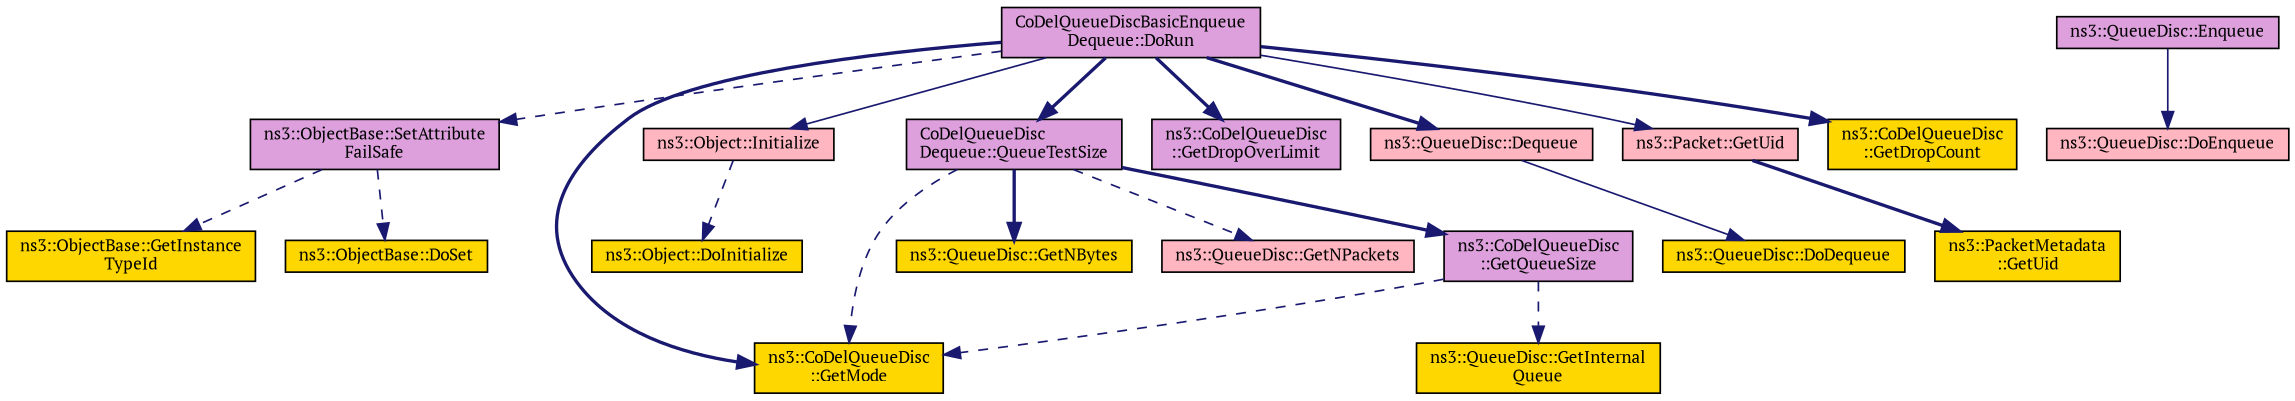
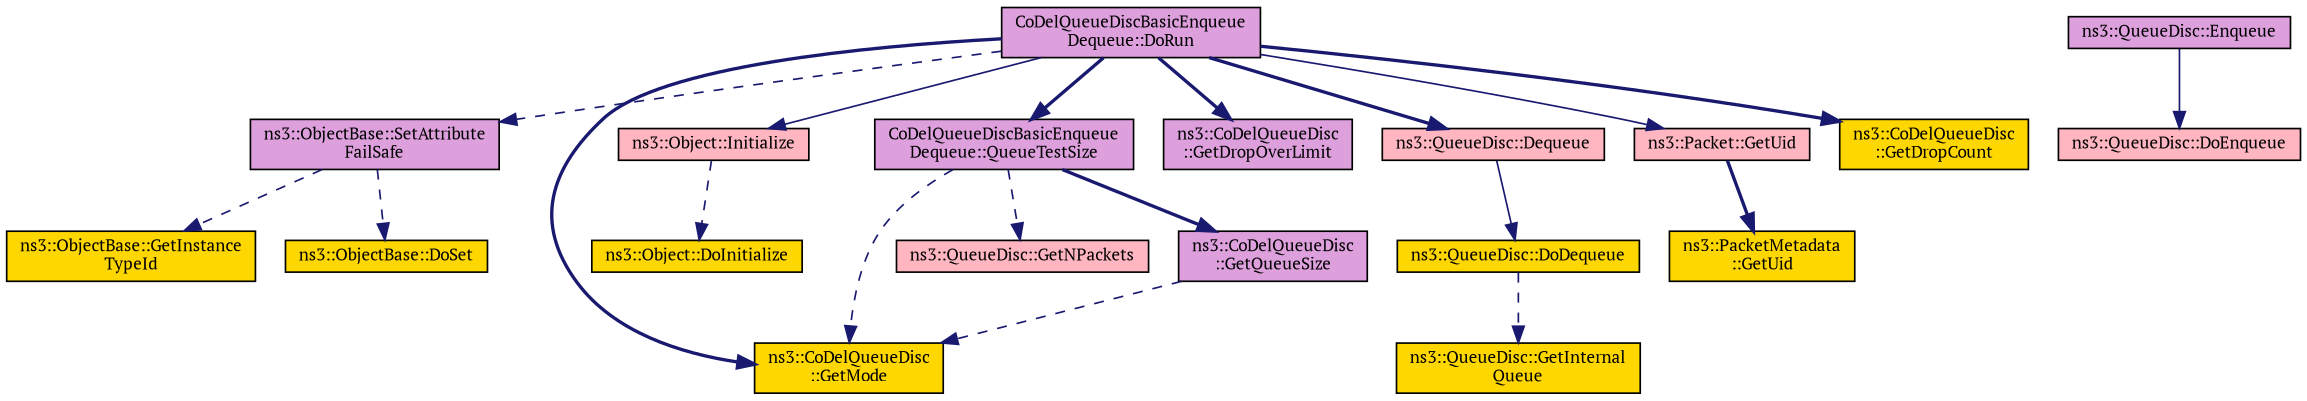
(1014, 144) -> (1004, 144)
(1014, 256) -> none
(1538, 304) -> (1518, 299)
